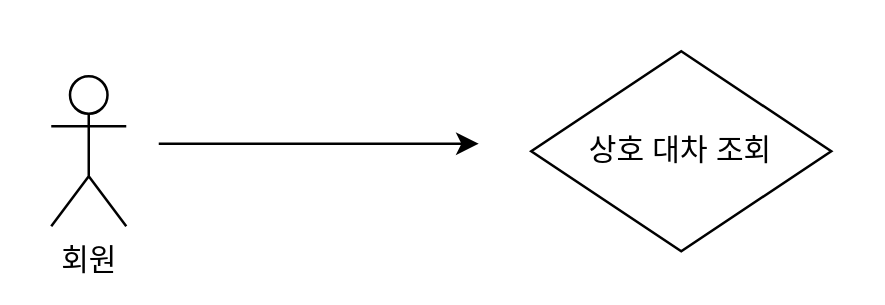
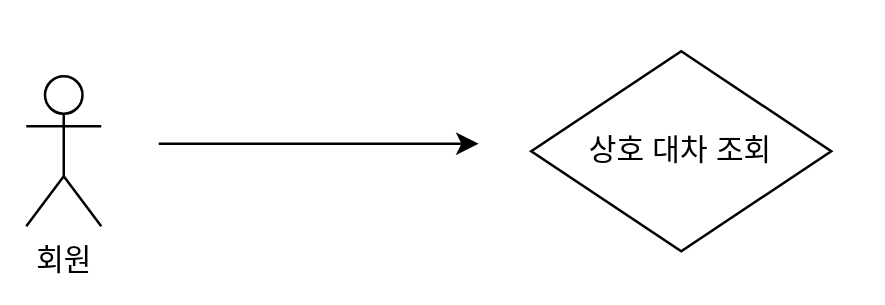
(89, 151) -> (64, 151)
